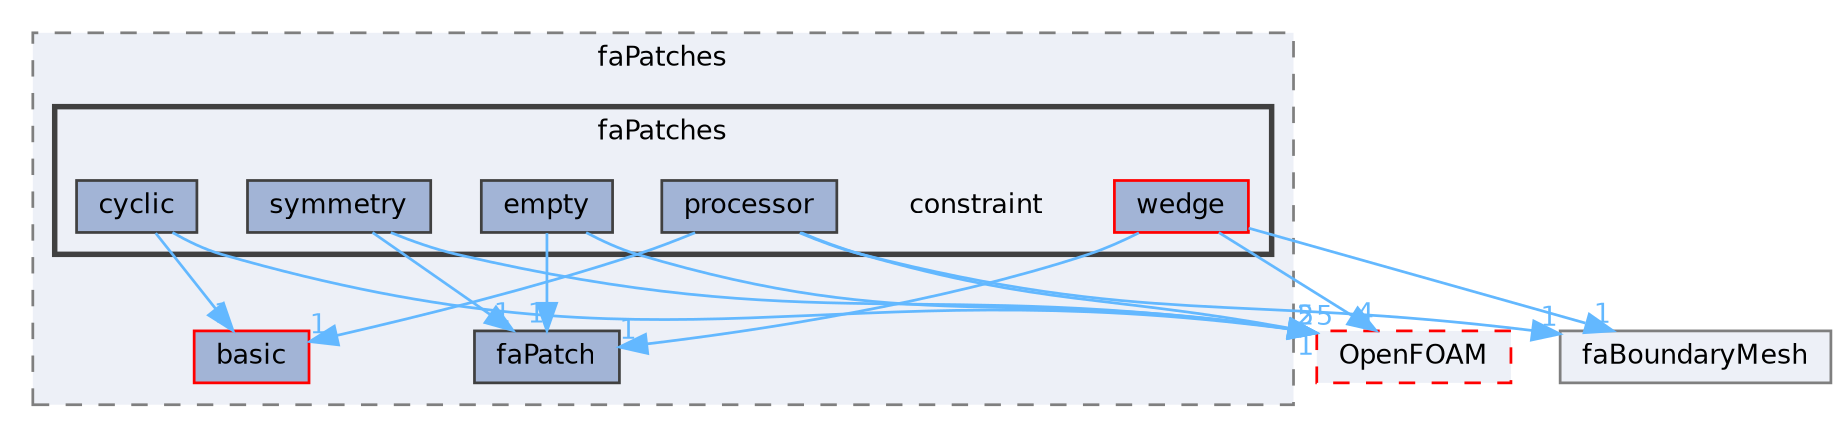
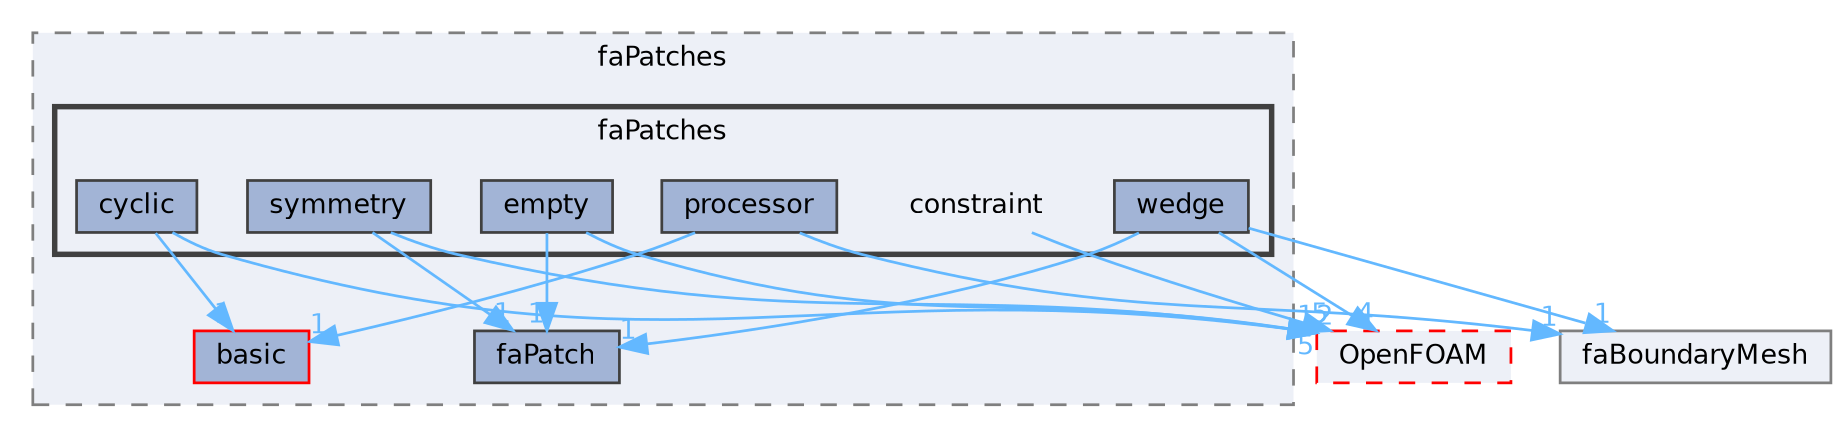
(1181, 206) -> (1181, 206)
(1042, 294) -> (1167, 281)
